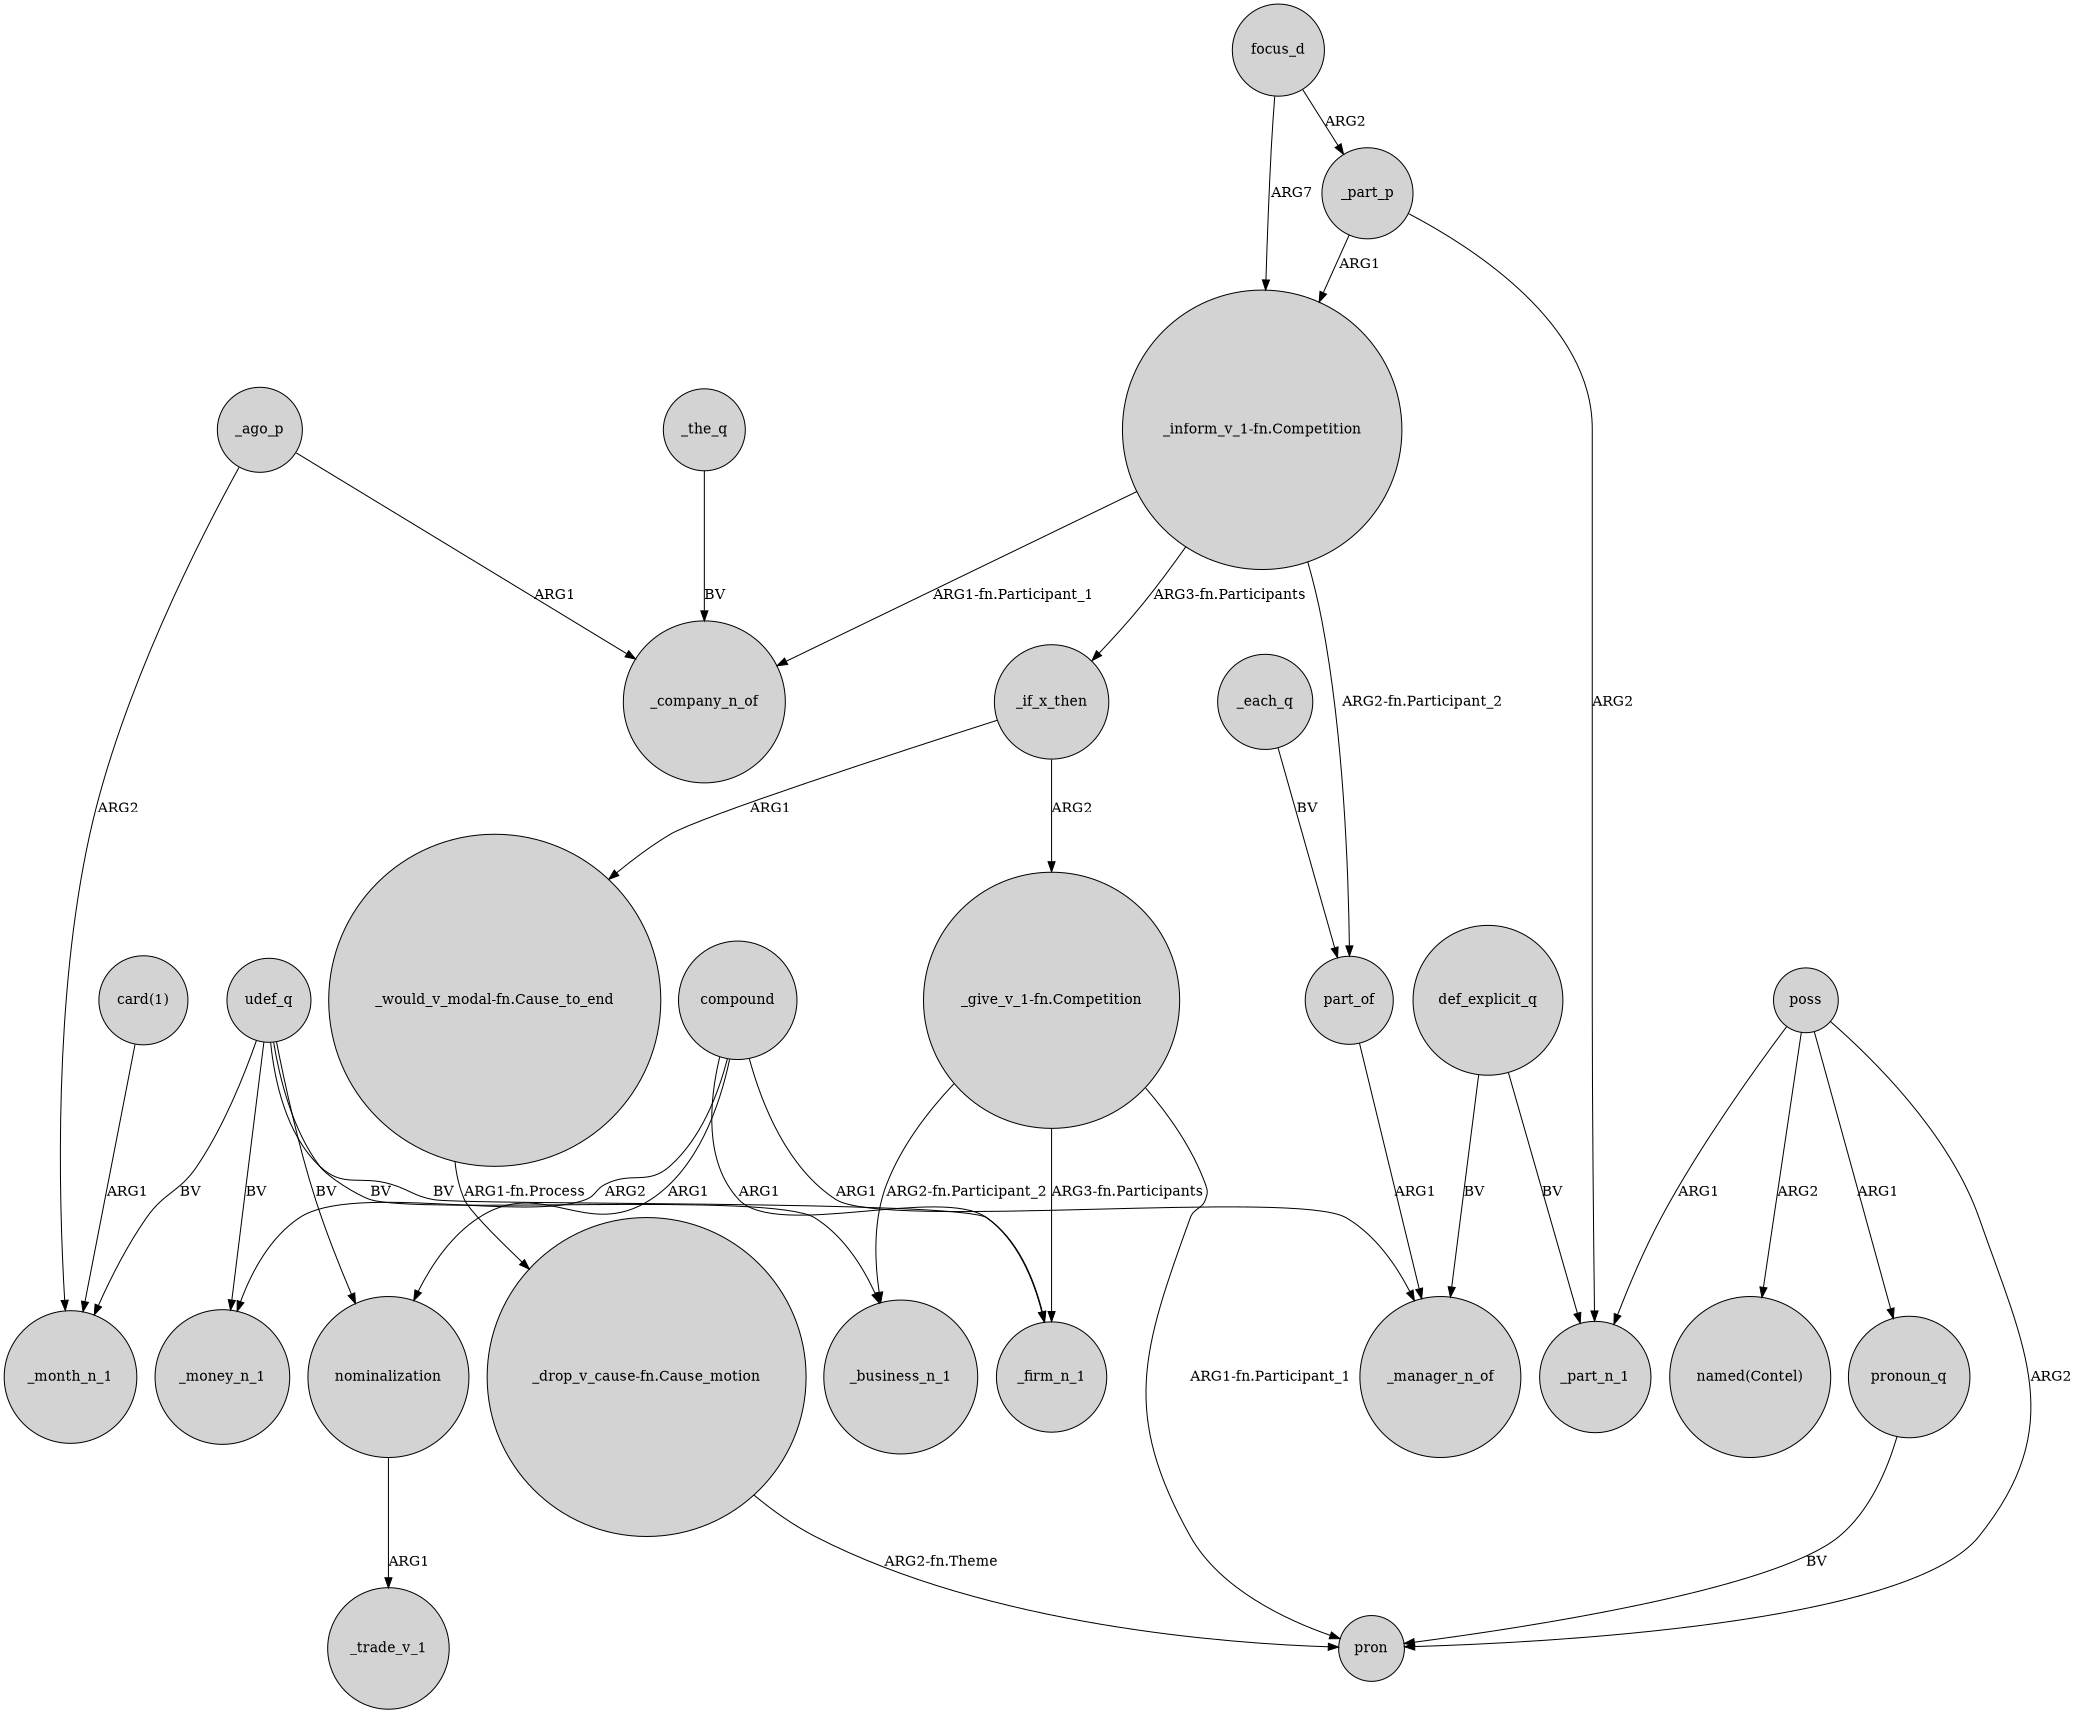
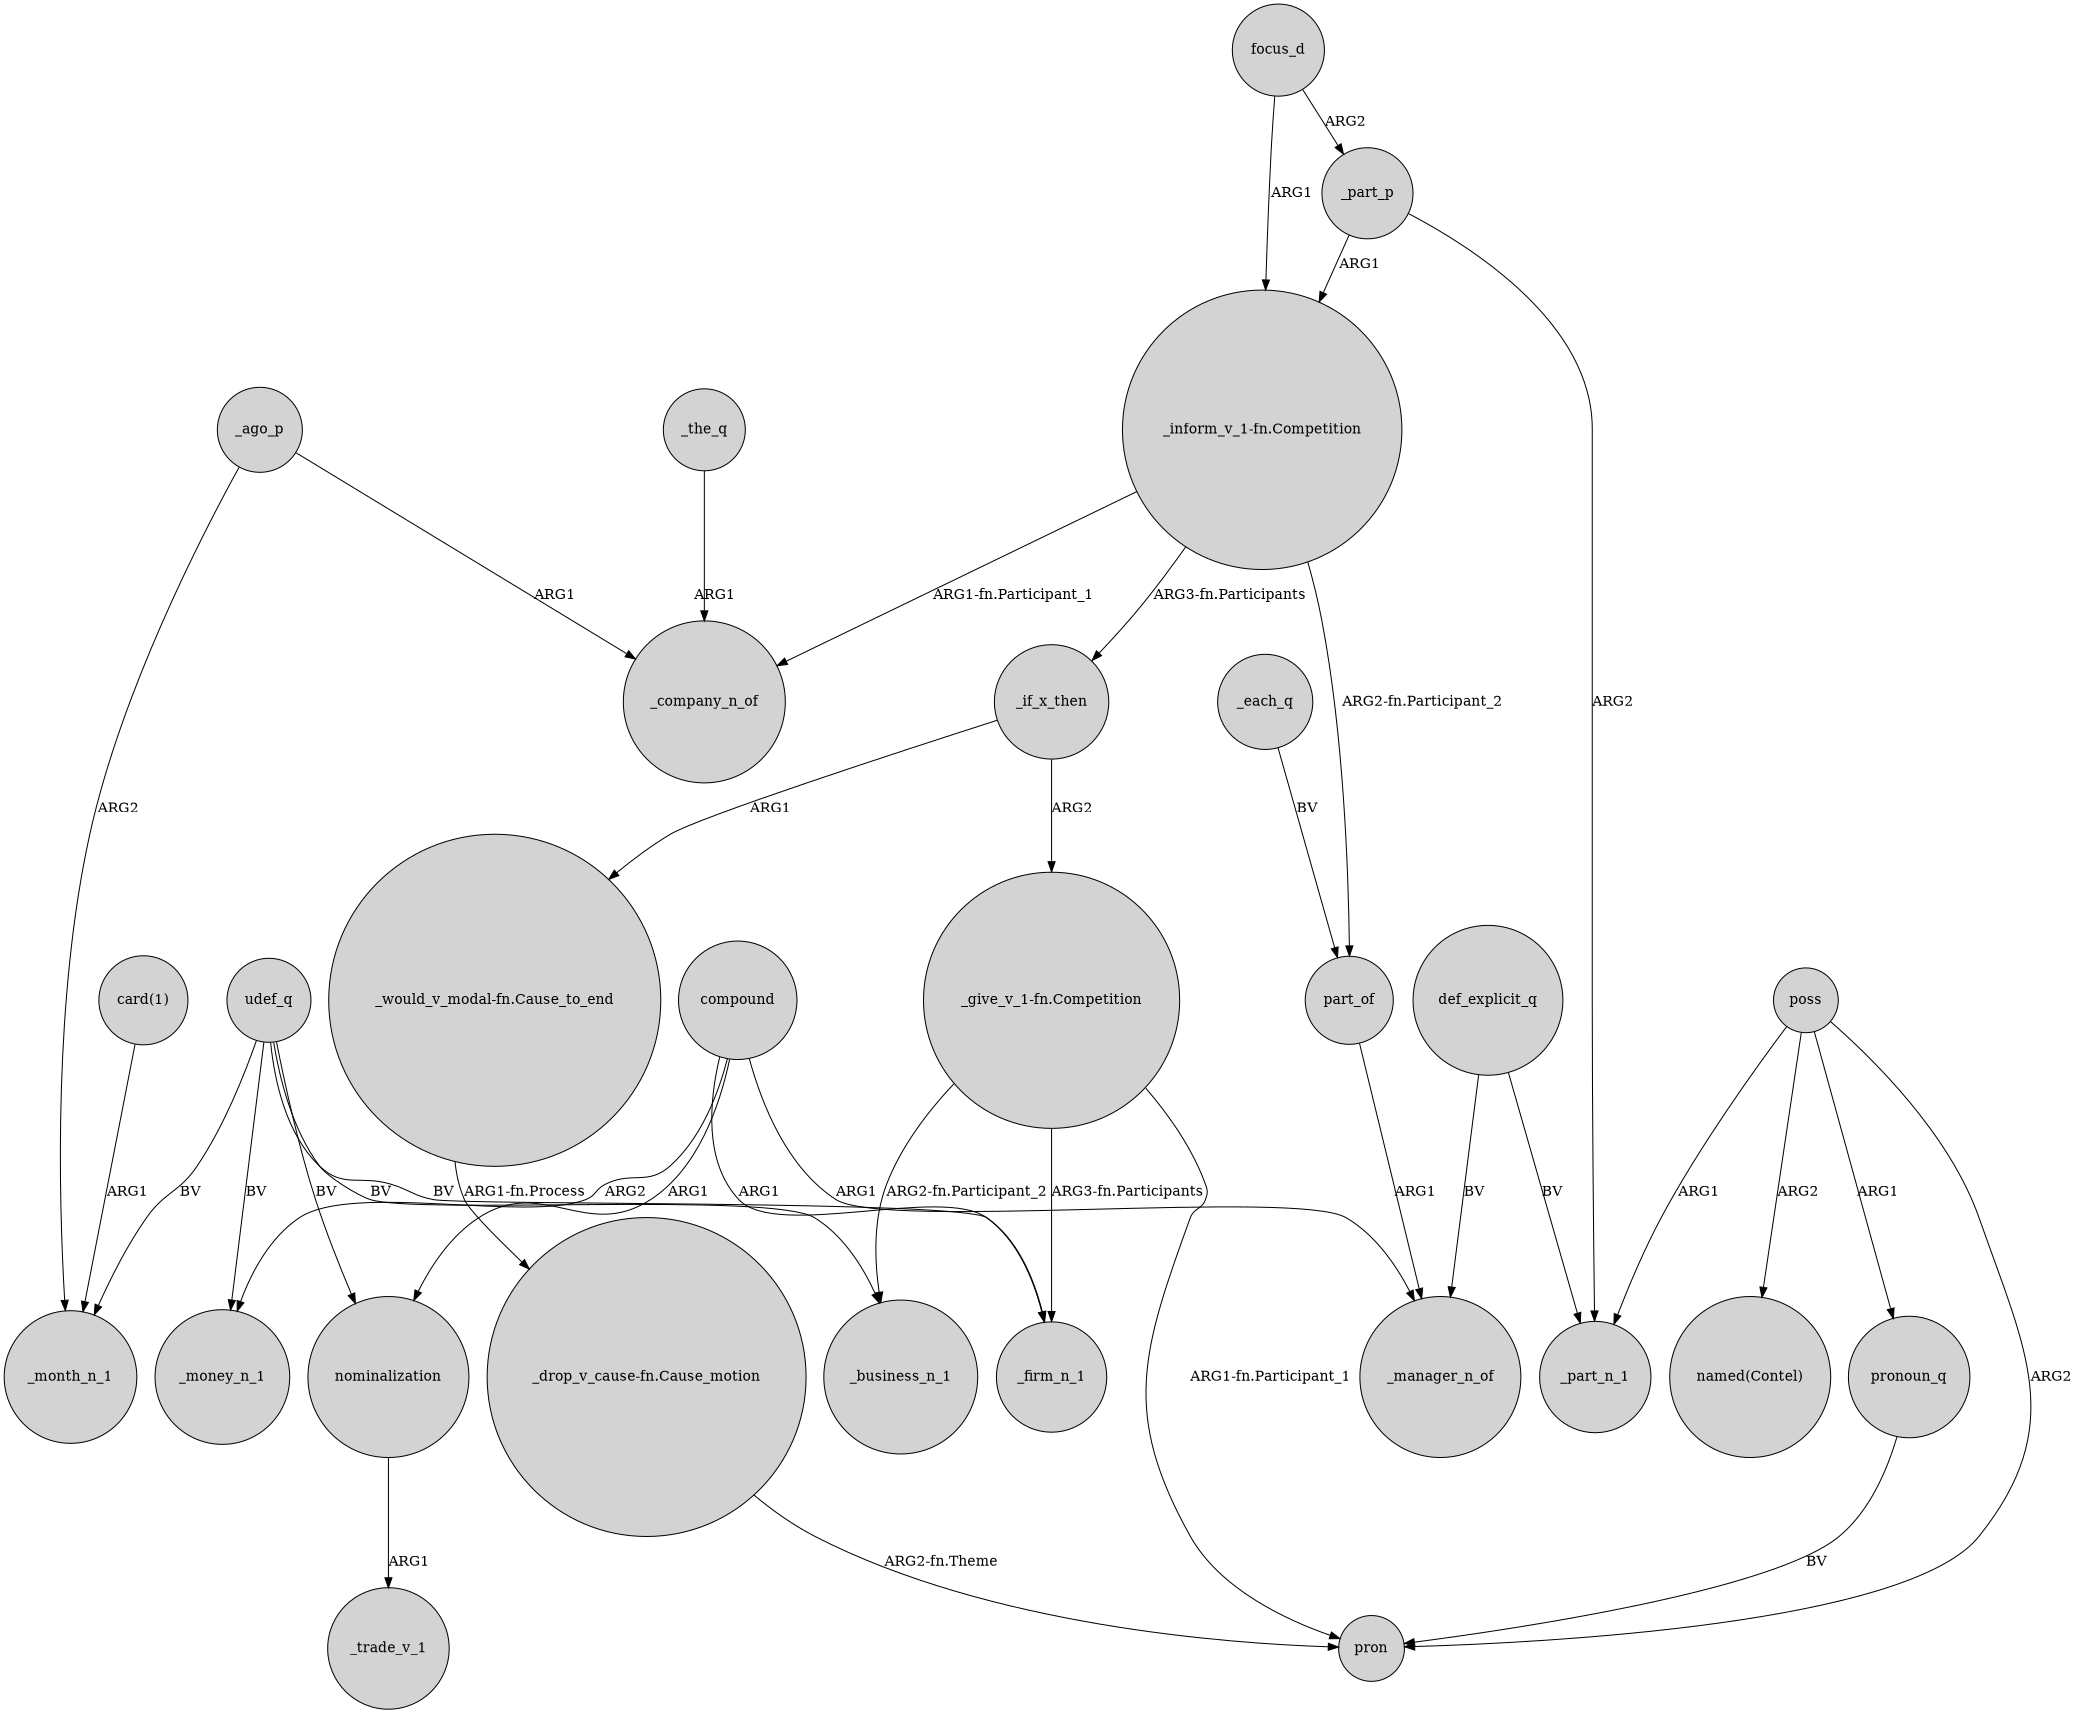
(1292, 193) -> (1292, 193)
(715, 595) -> (715, 595)
